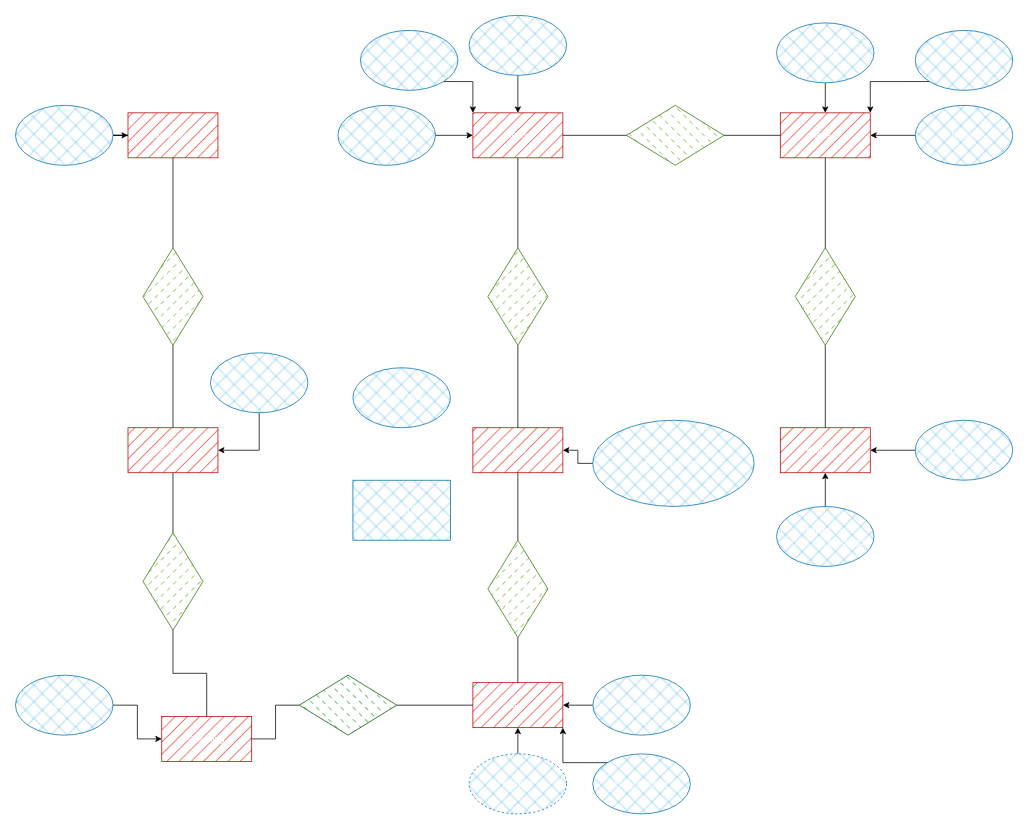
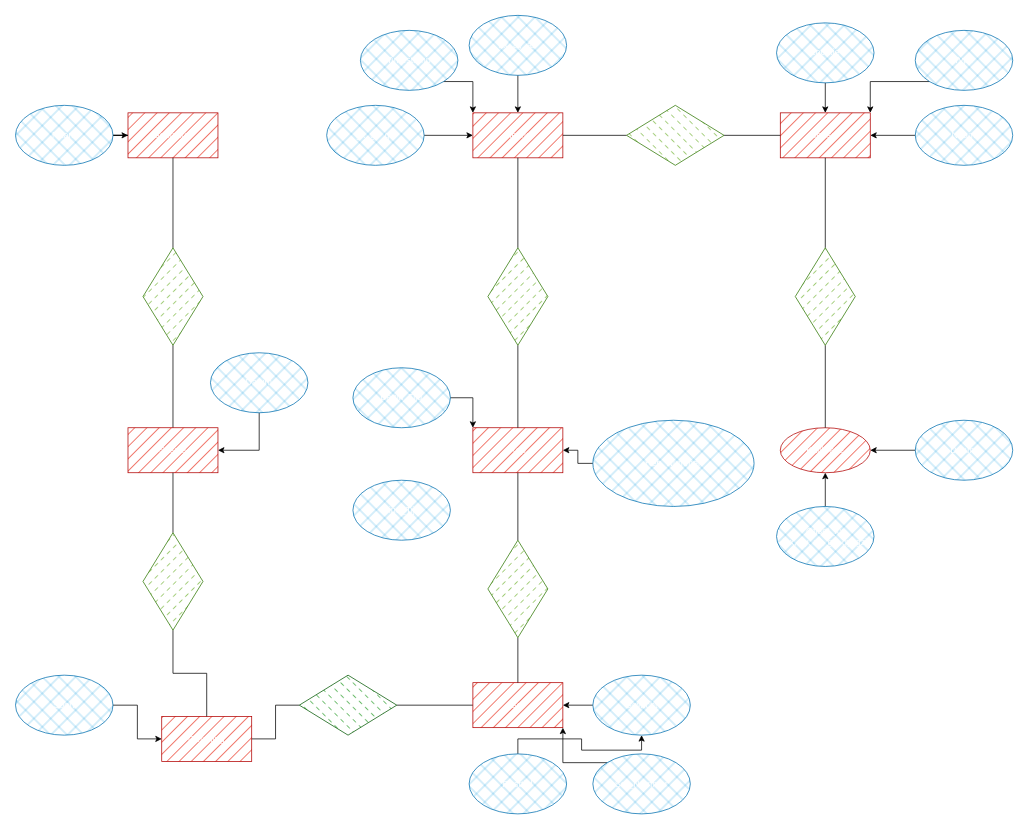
(387, 135) -> (375, 135)
none -> (463, 398)
(825, 450) -> (825, 450)
(402, 510) -> (402, 510)
(518, 734) -> (582, 743)
(518, 784) -> (518, 784)
